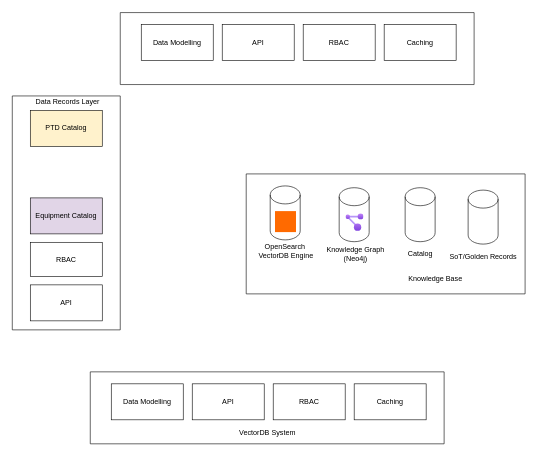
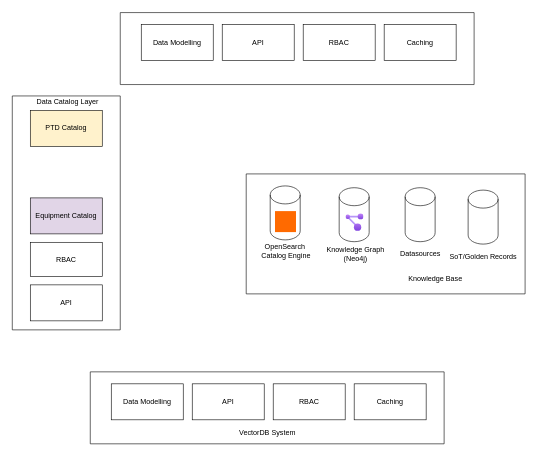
(68, 102) -> (68, 102)
(286, 251) -> (286, 251)
(421, 254) -> (421, 254)
